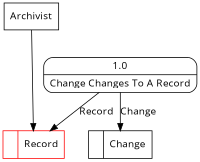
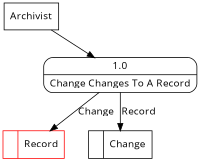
(32, 77) -> (70, 42)
(96, 112) -> (96, 112)
(139, 112) -> (139, 112)
